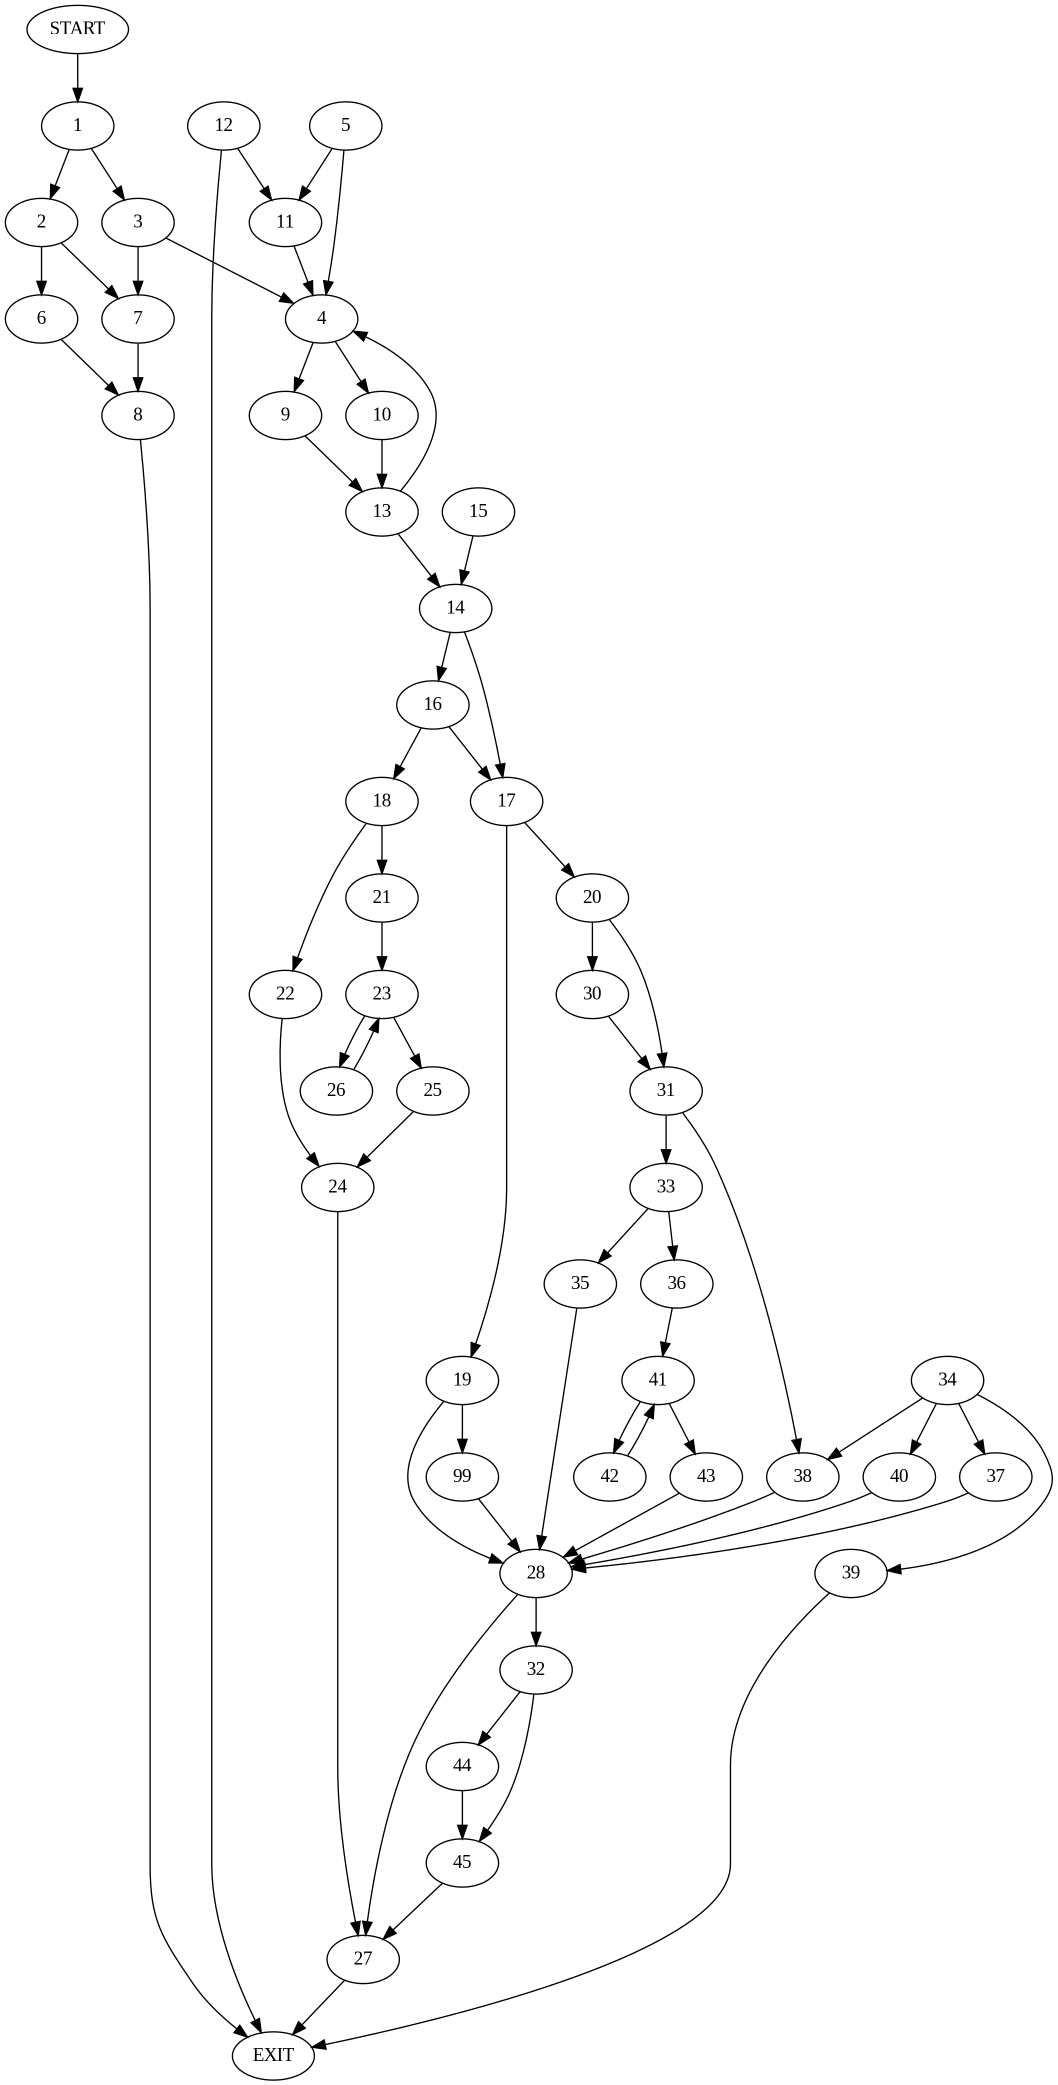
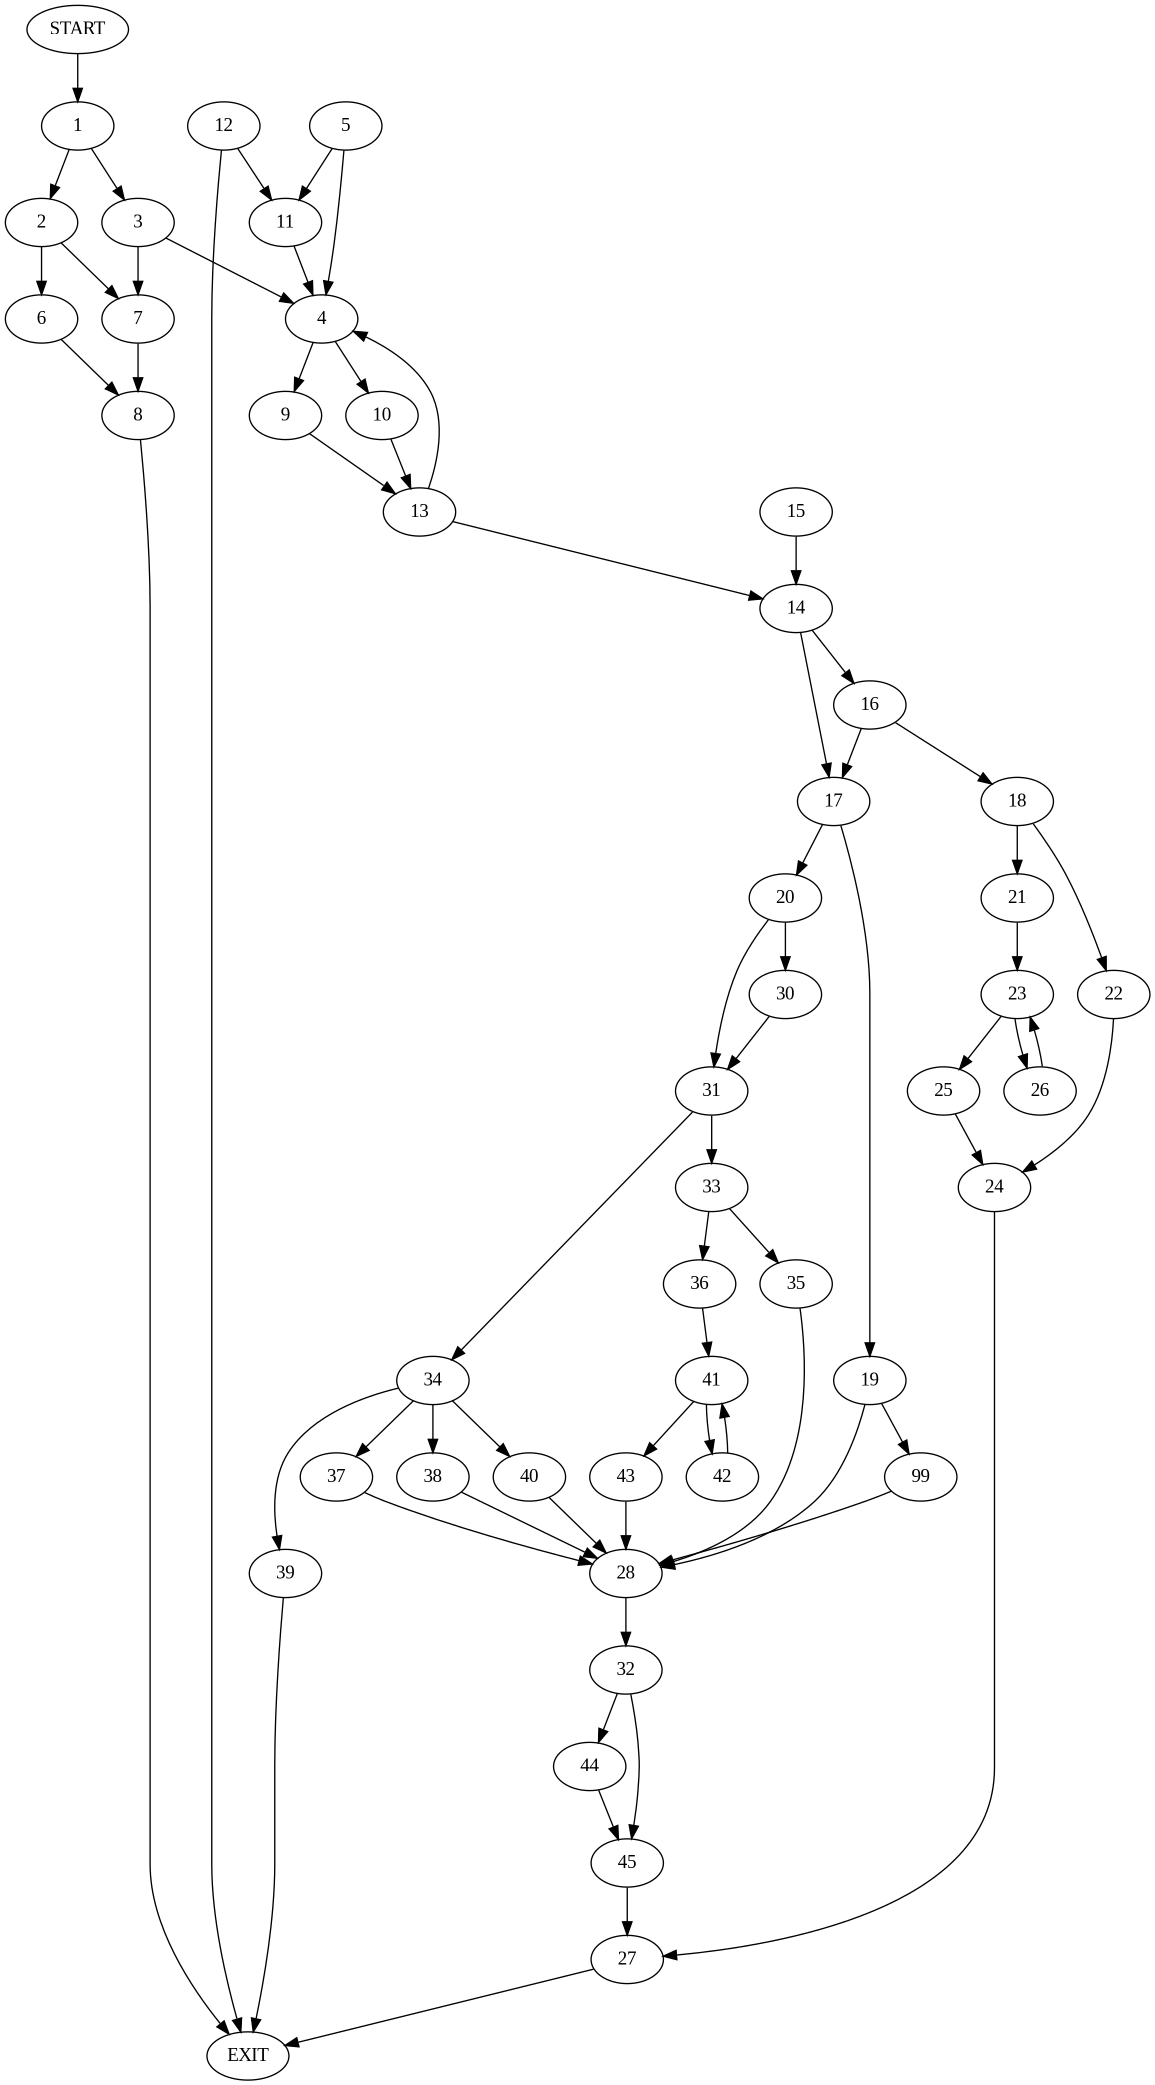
(755, 1270) -> (577, 1231)
(413, 1745) -> none
